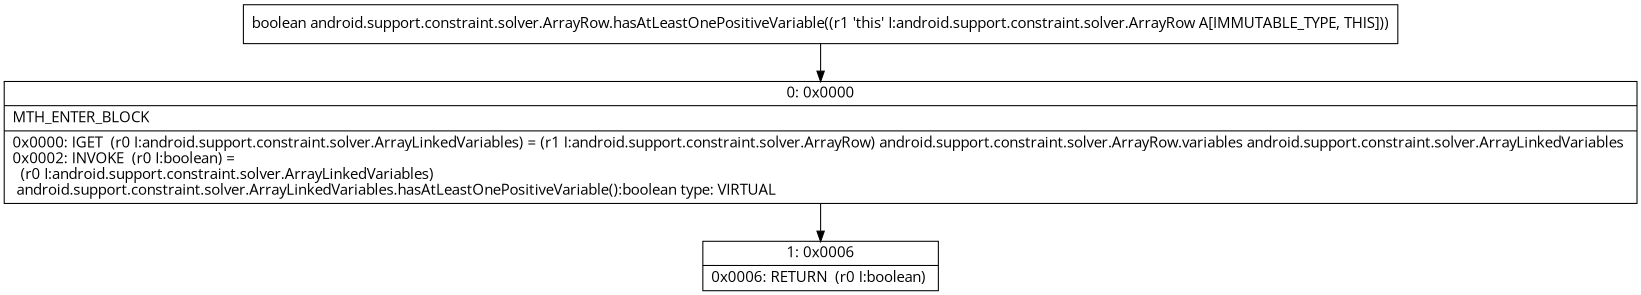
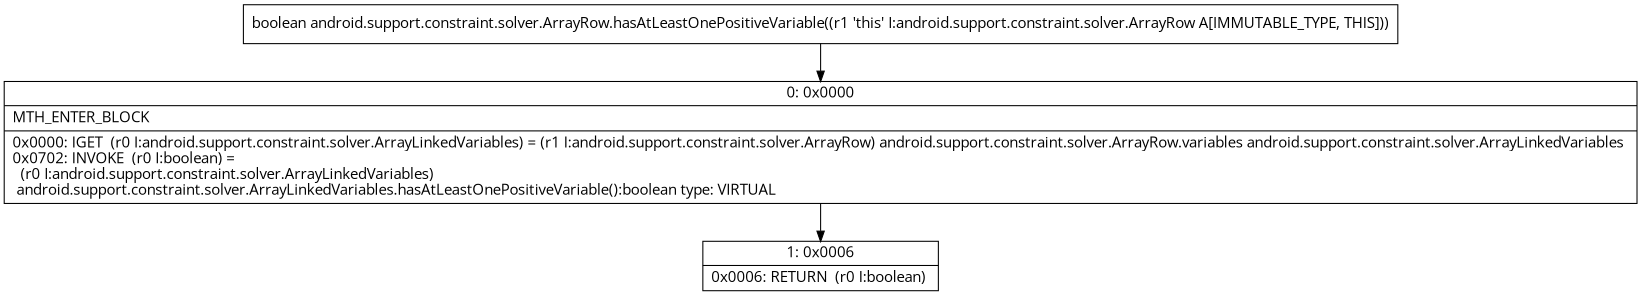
(126, 159) -> (126, 159)
